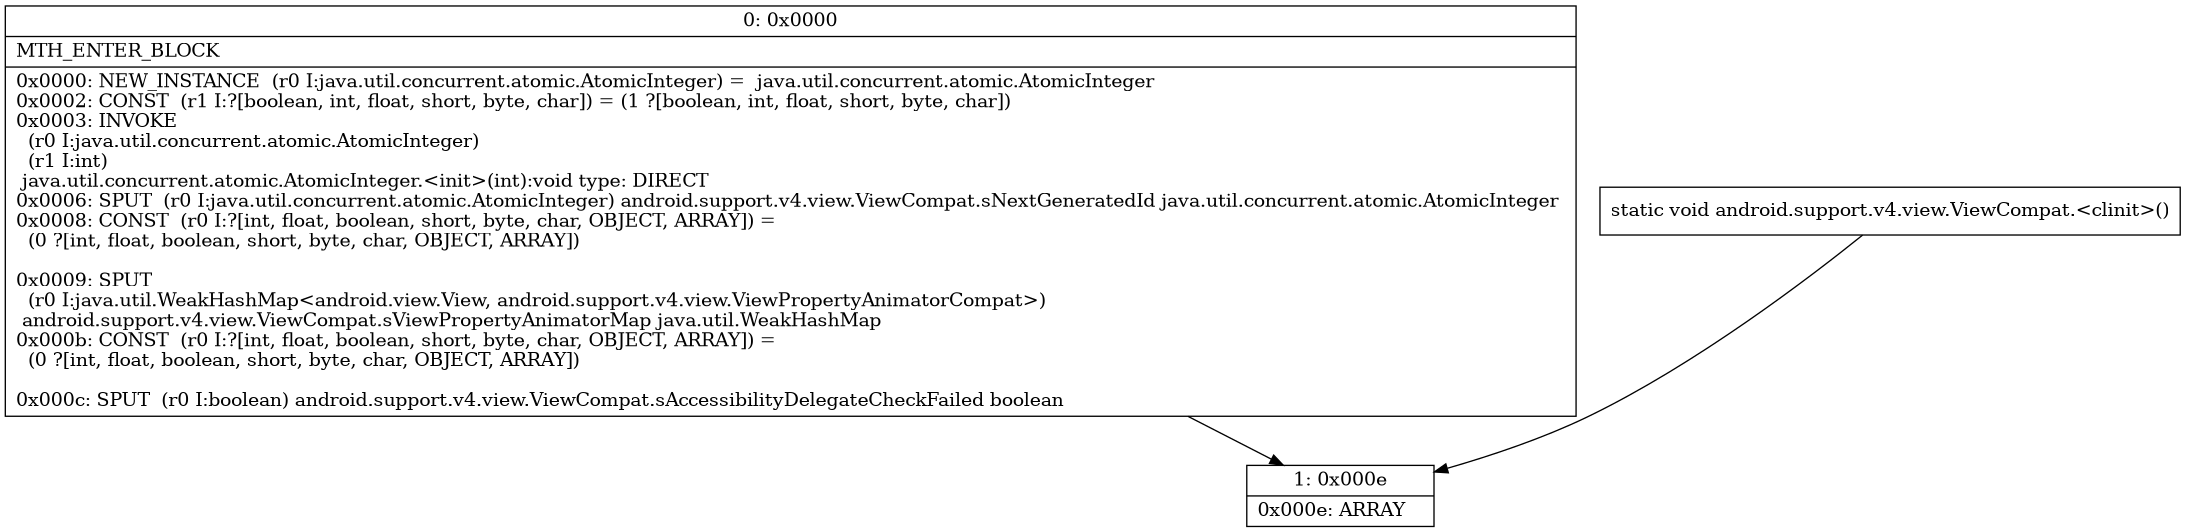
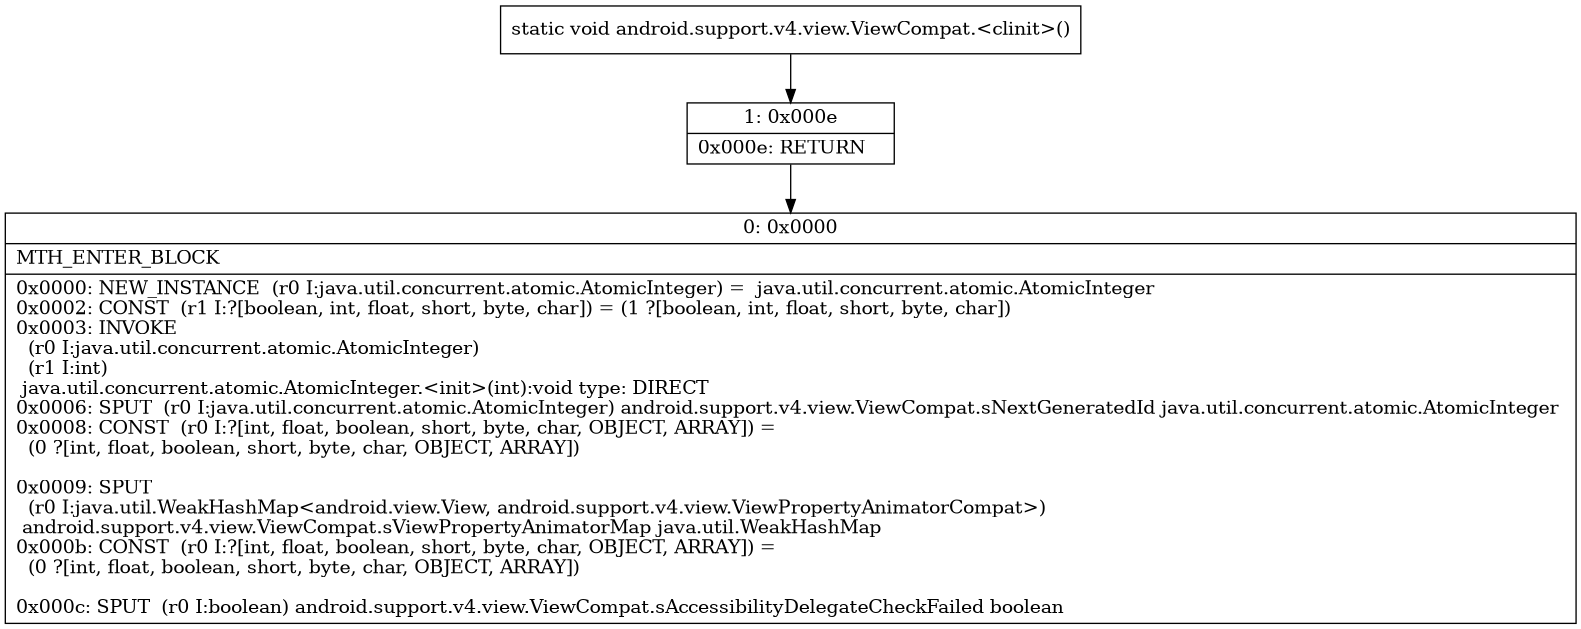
(1230, 438) -> (791, 182)
(1340, 511) -> (791, 148)
